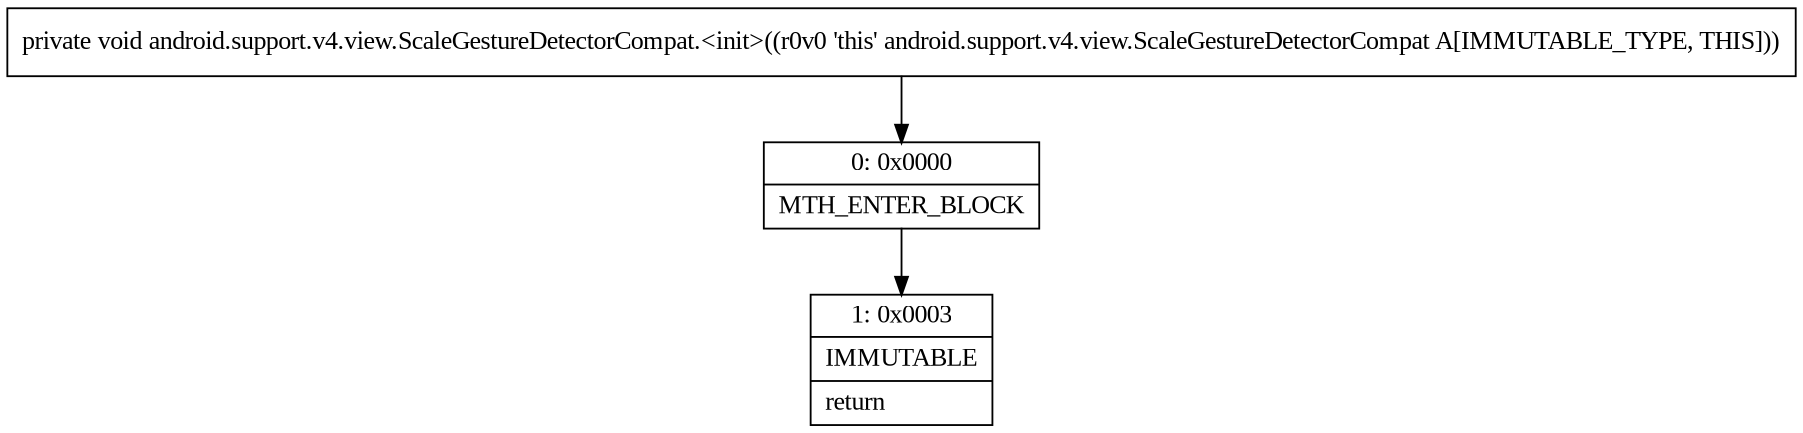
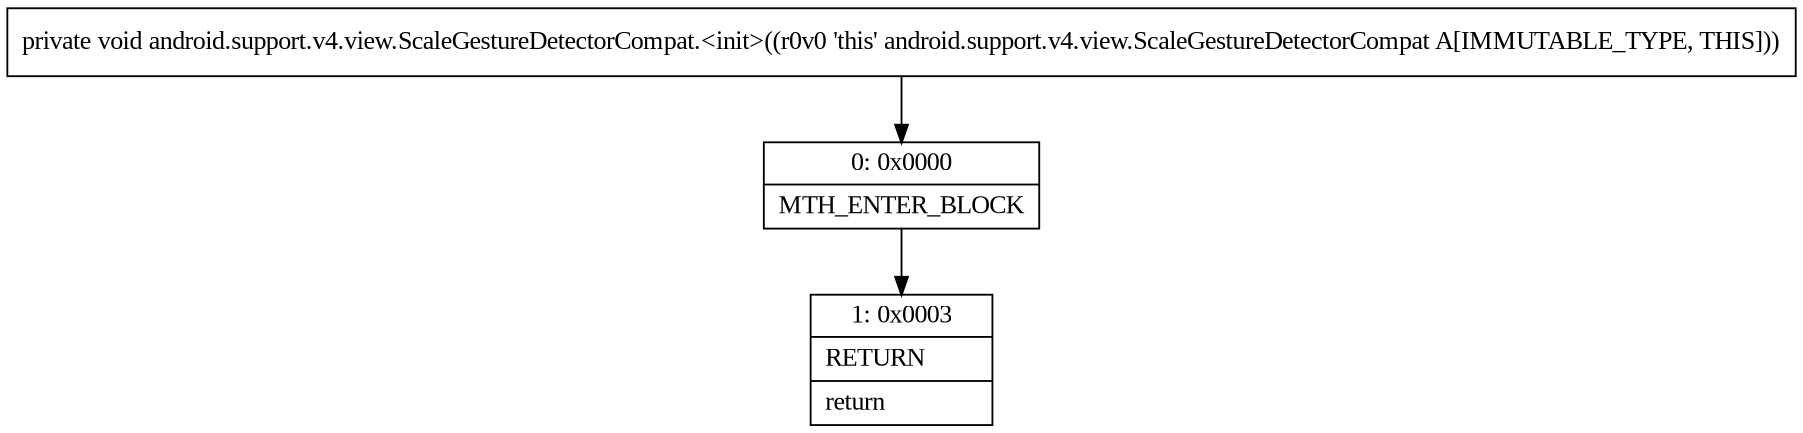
(902, 358) -> (876, 358)
